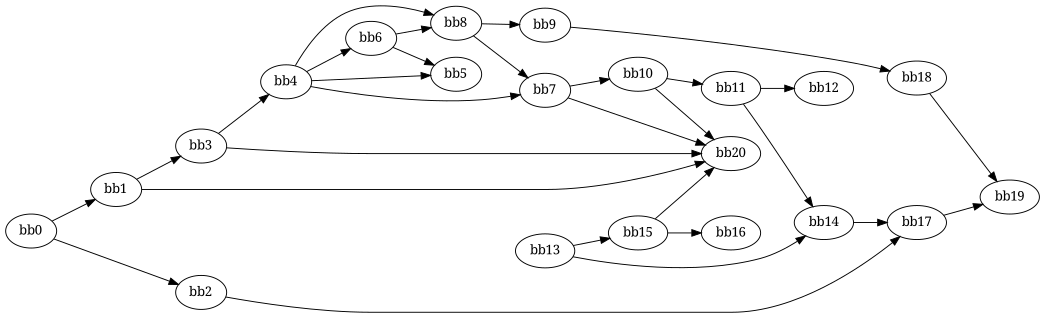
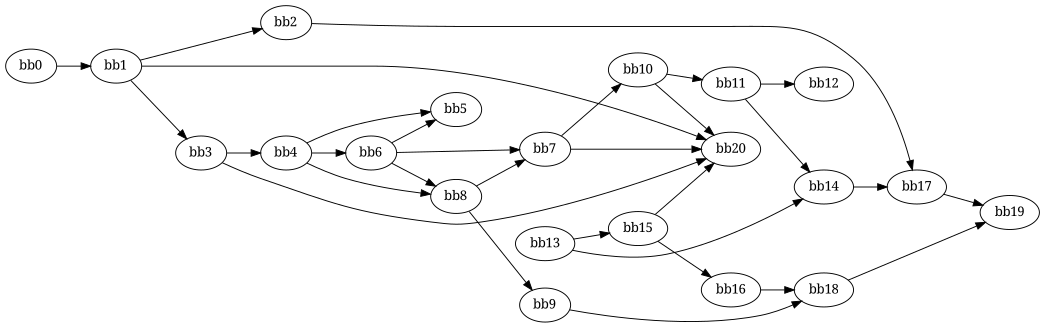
(410, 99) -> (453, 151)
(112, 260) -> (197, 46)
none -> (773, 290)
